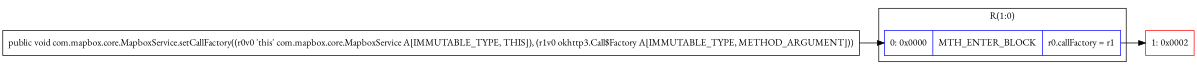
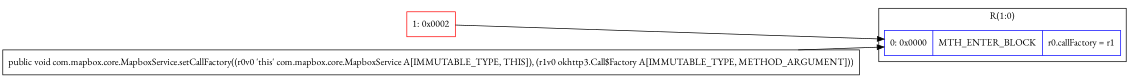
(1130, 43) -> (666, 32)
